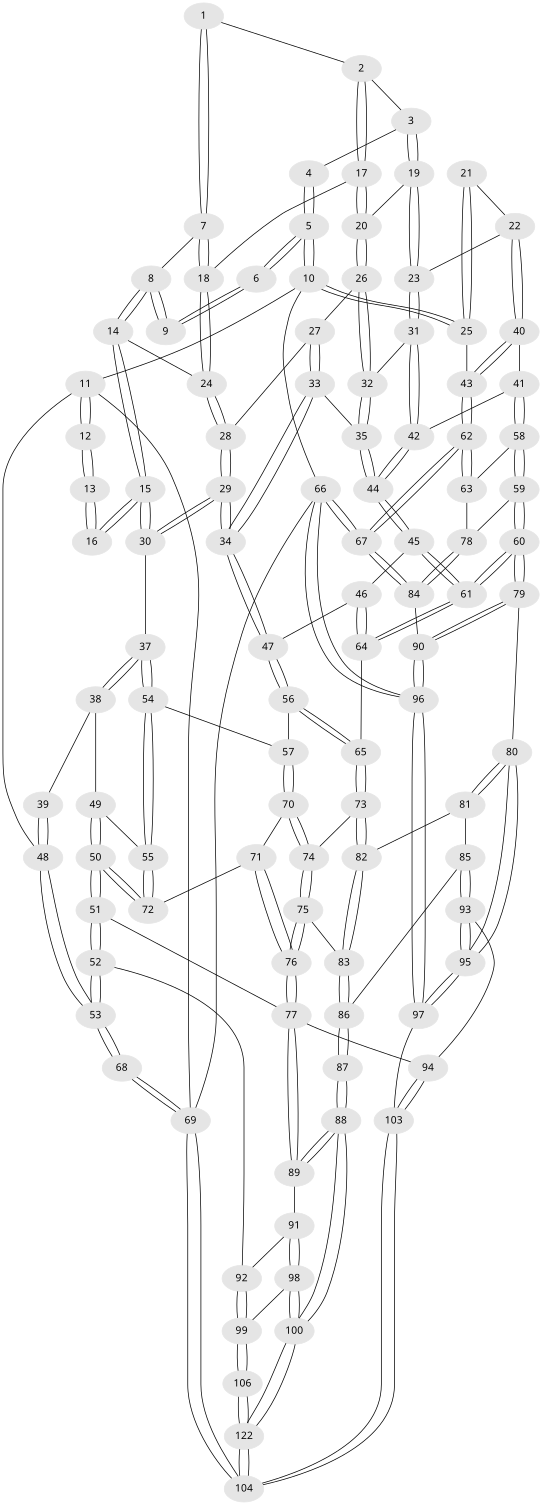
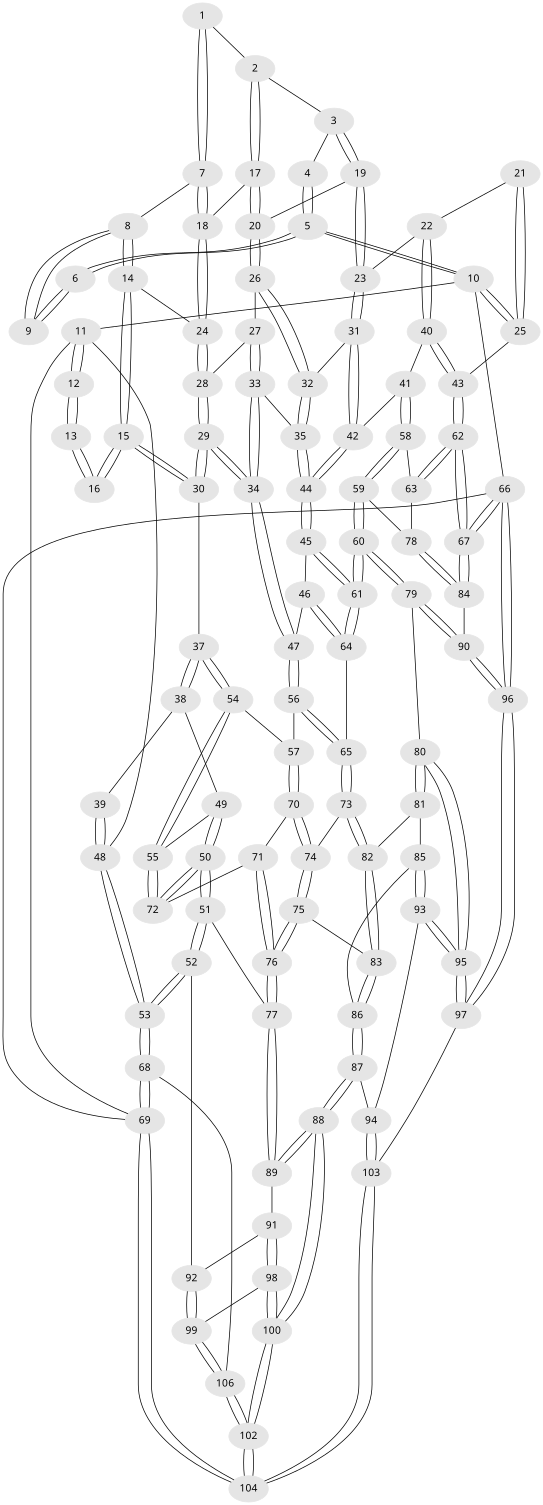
(358, 1044) -> (364, 1094)
none -> (232, 1209)
(244, 1436) -> (249, 1436)
